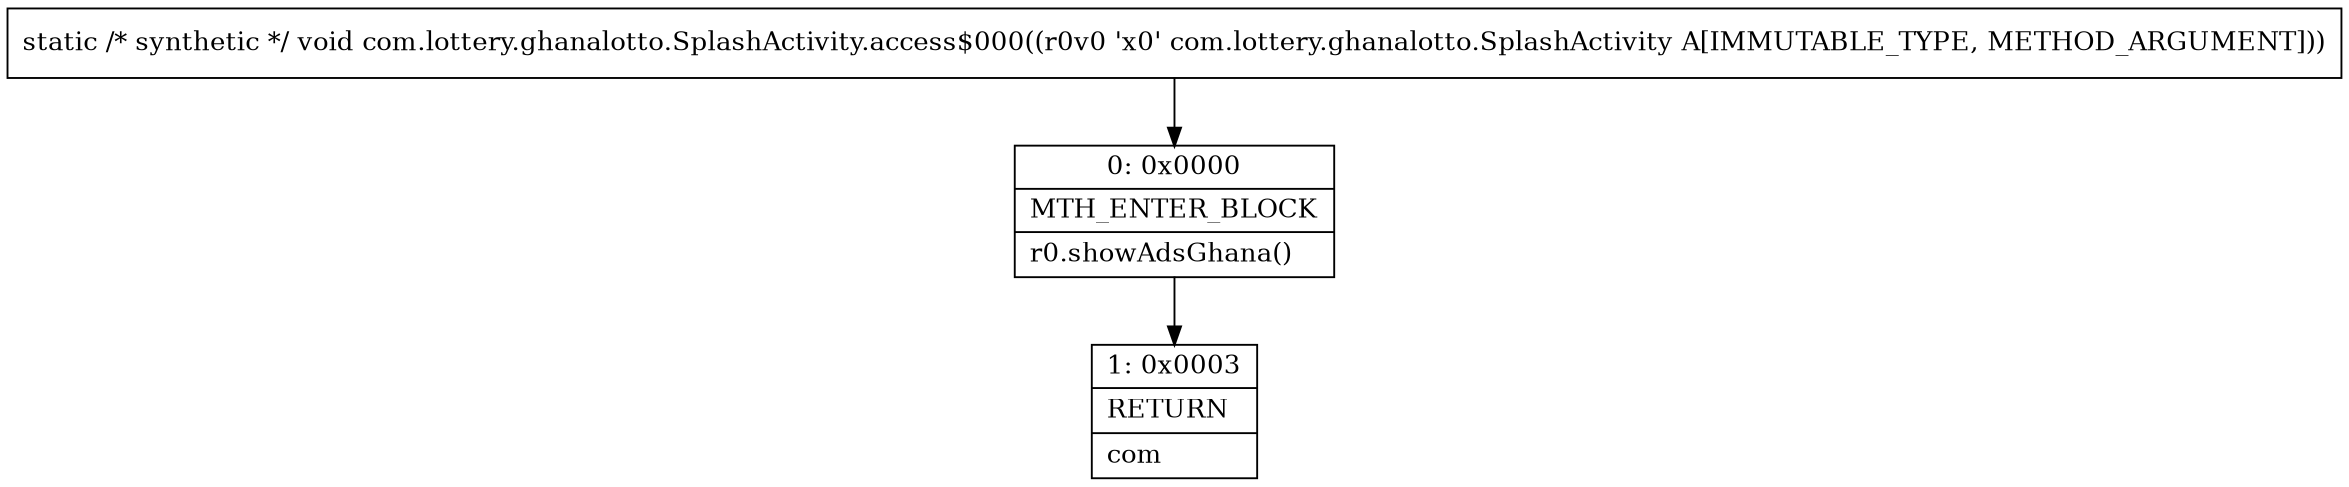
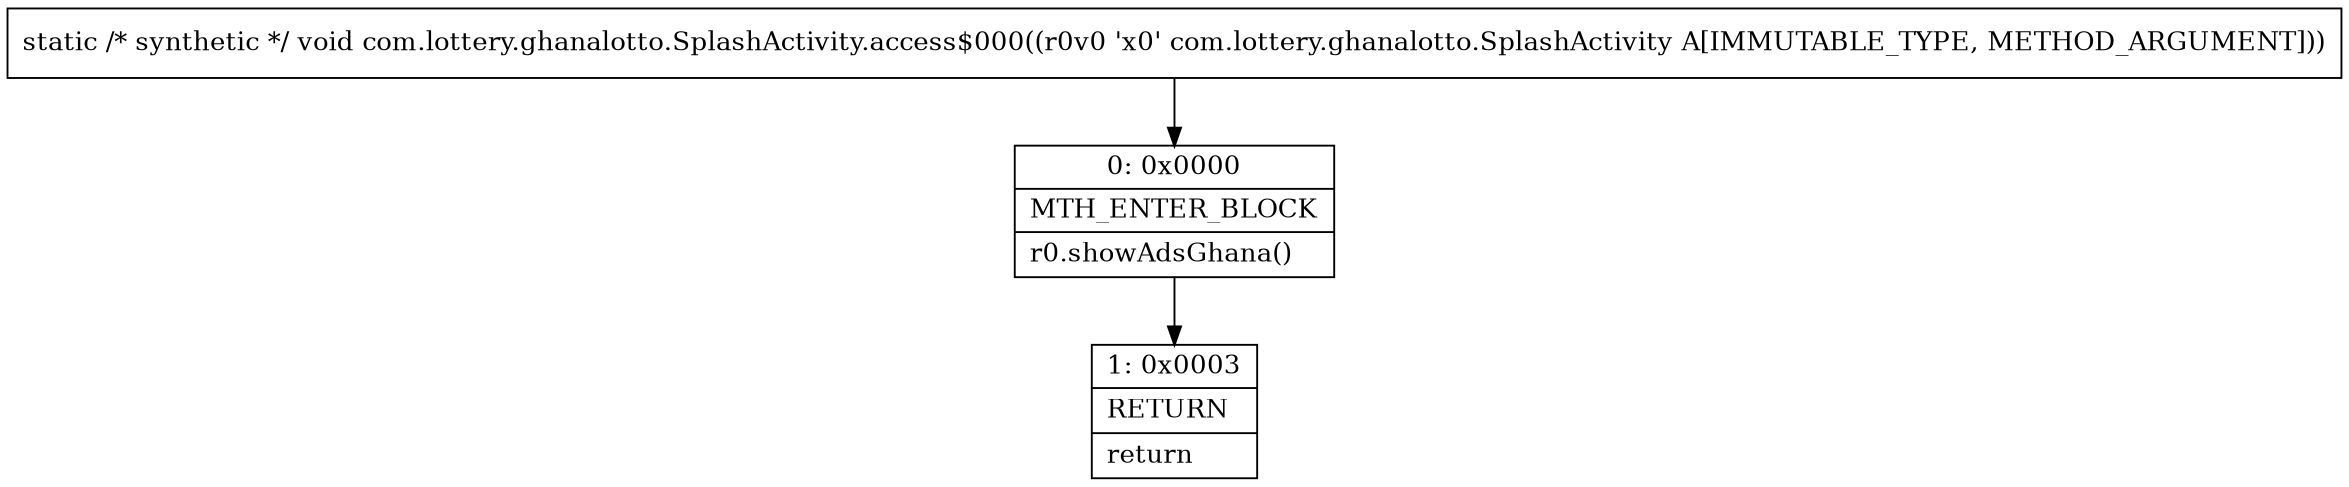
(1135, 455) -> (1150, 455)
